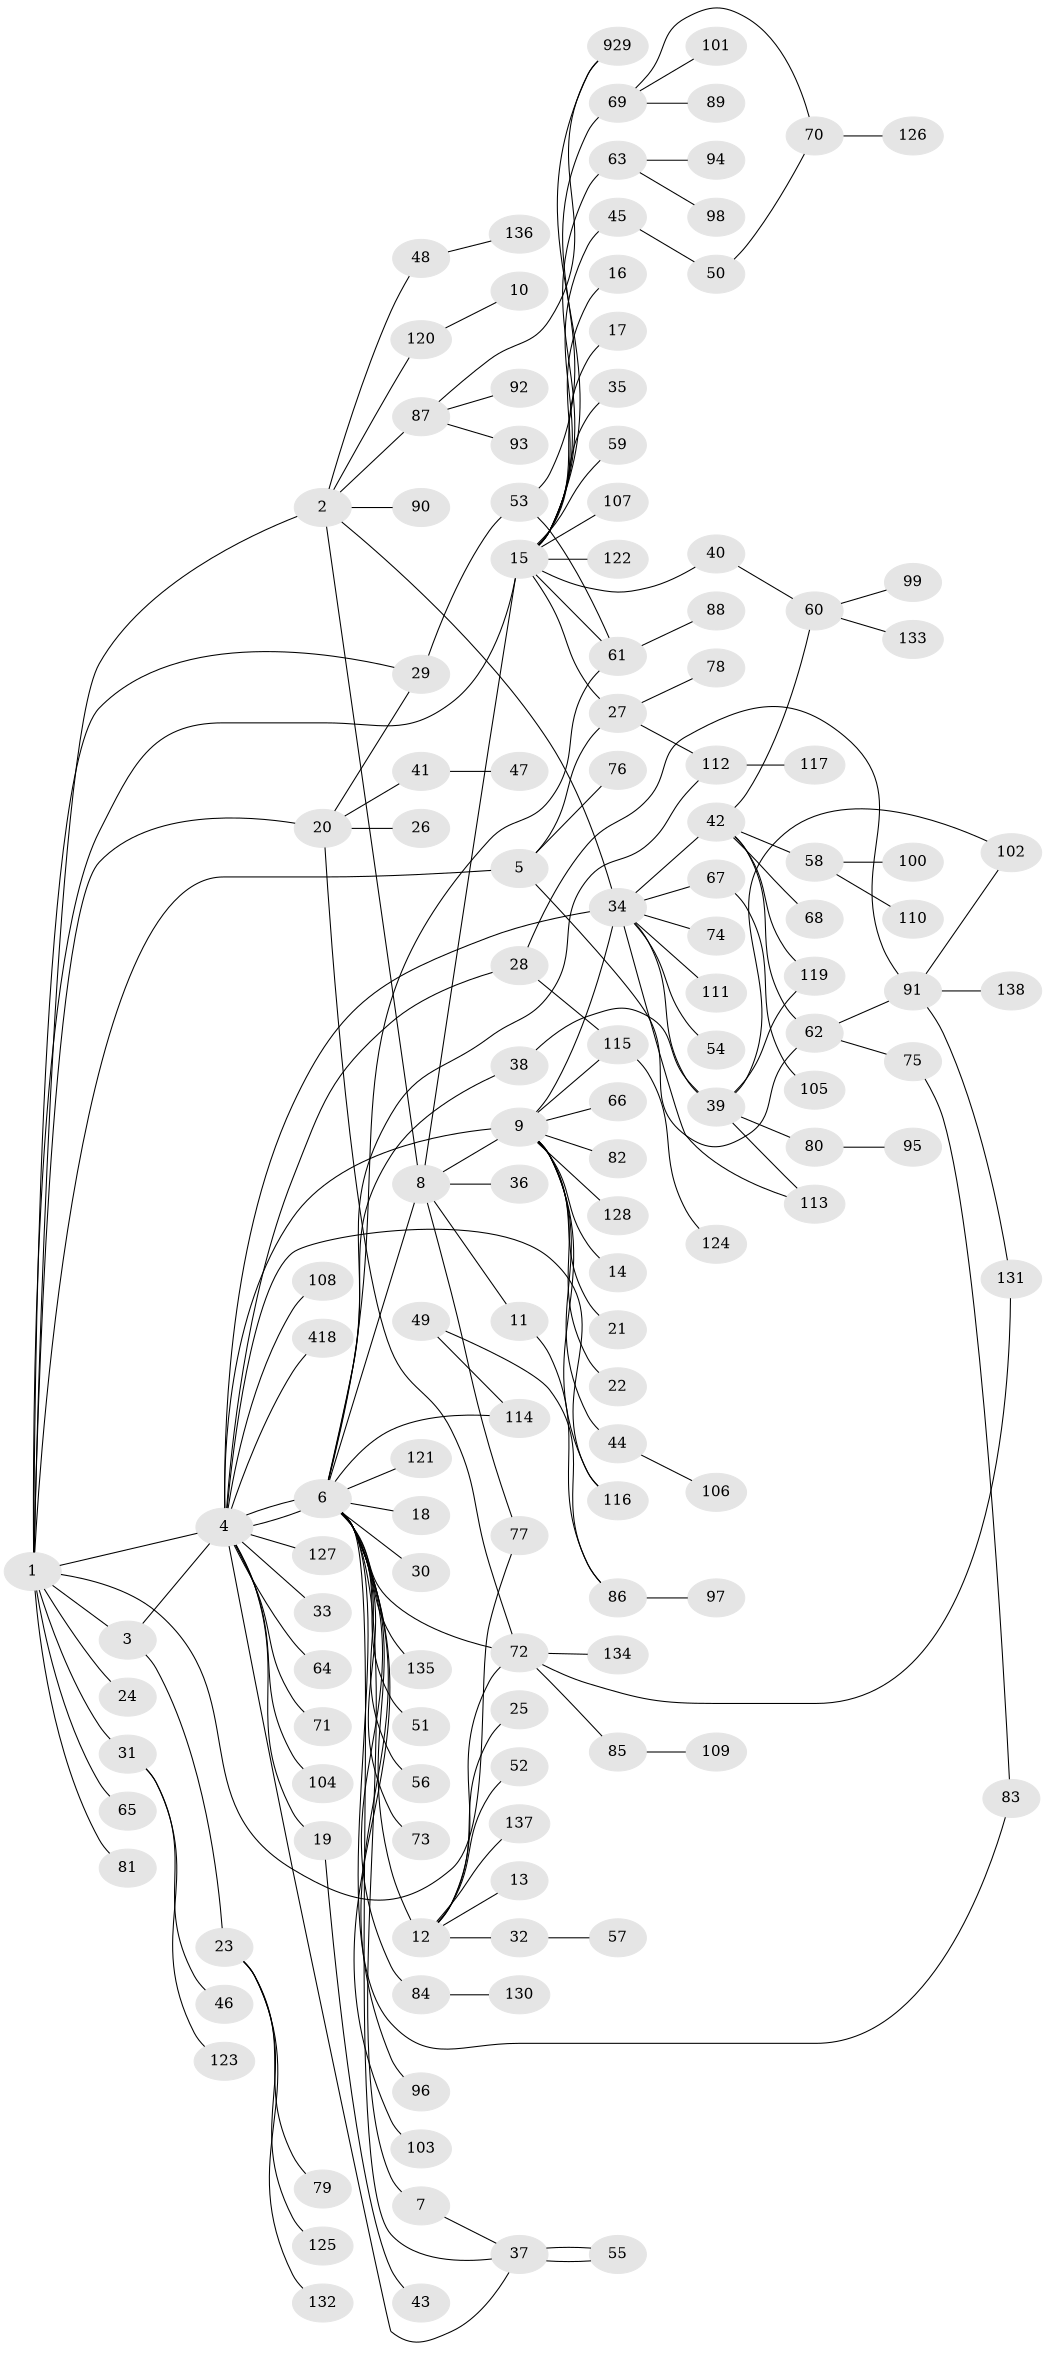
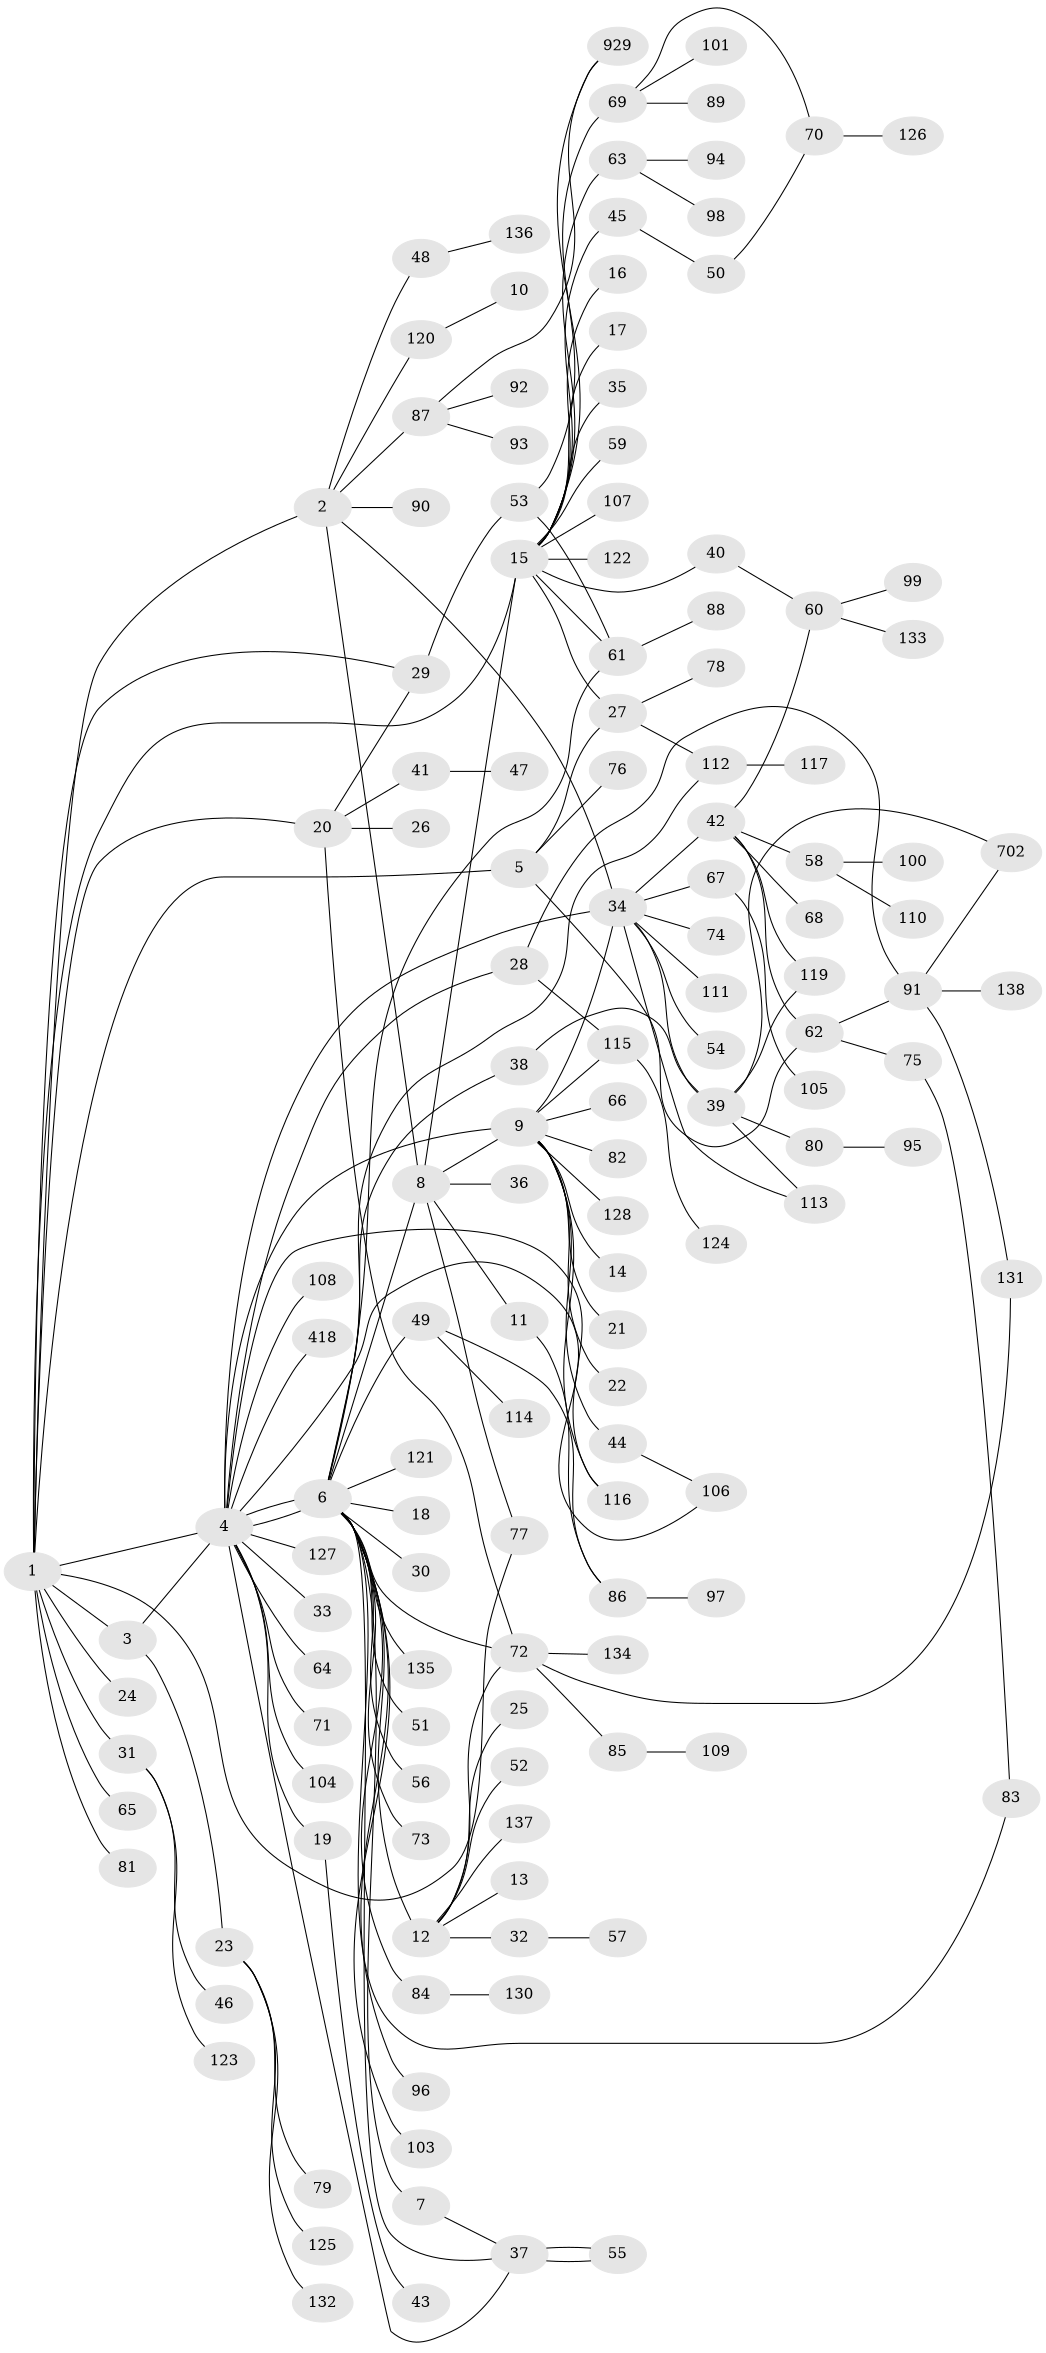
(1011, 853) -> (1011, 853)
none -> (522, 1274)
(402, 1426) -> (363, 1406)
